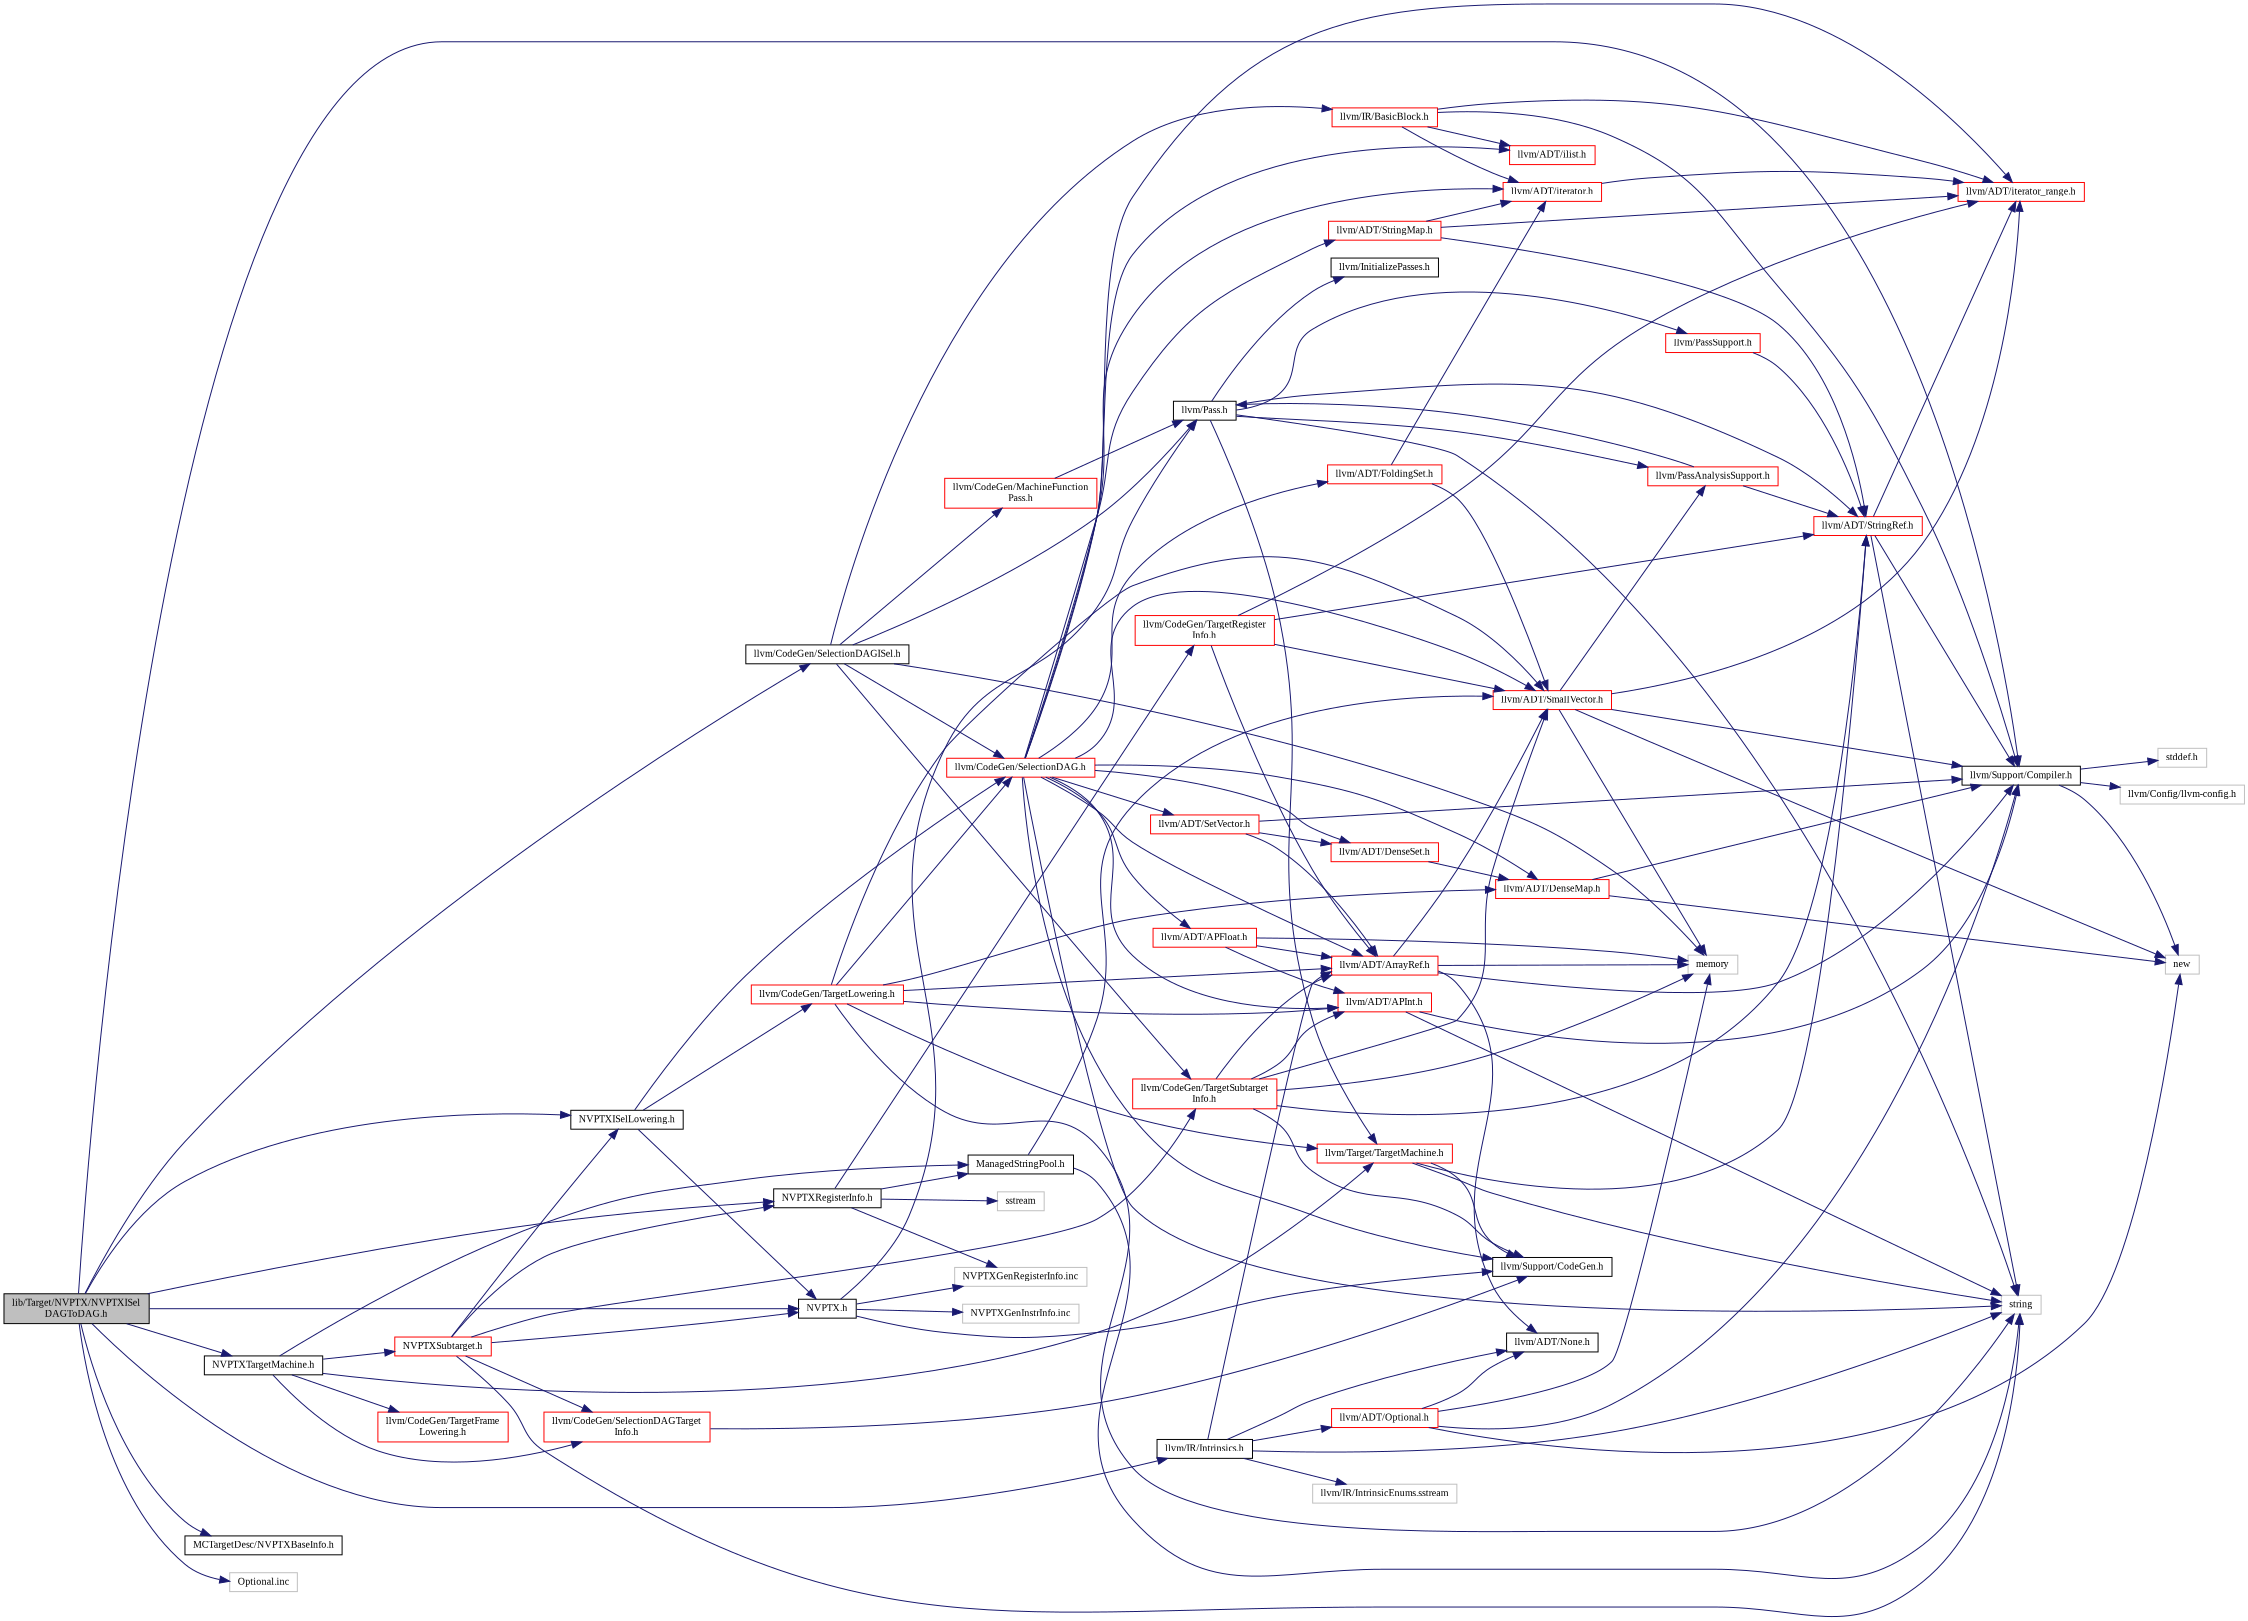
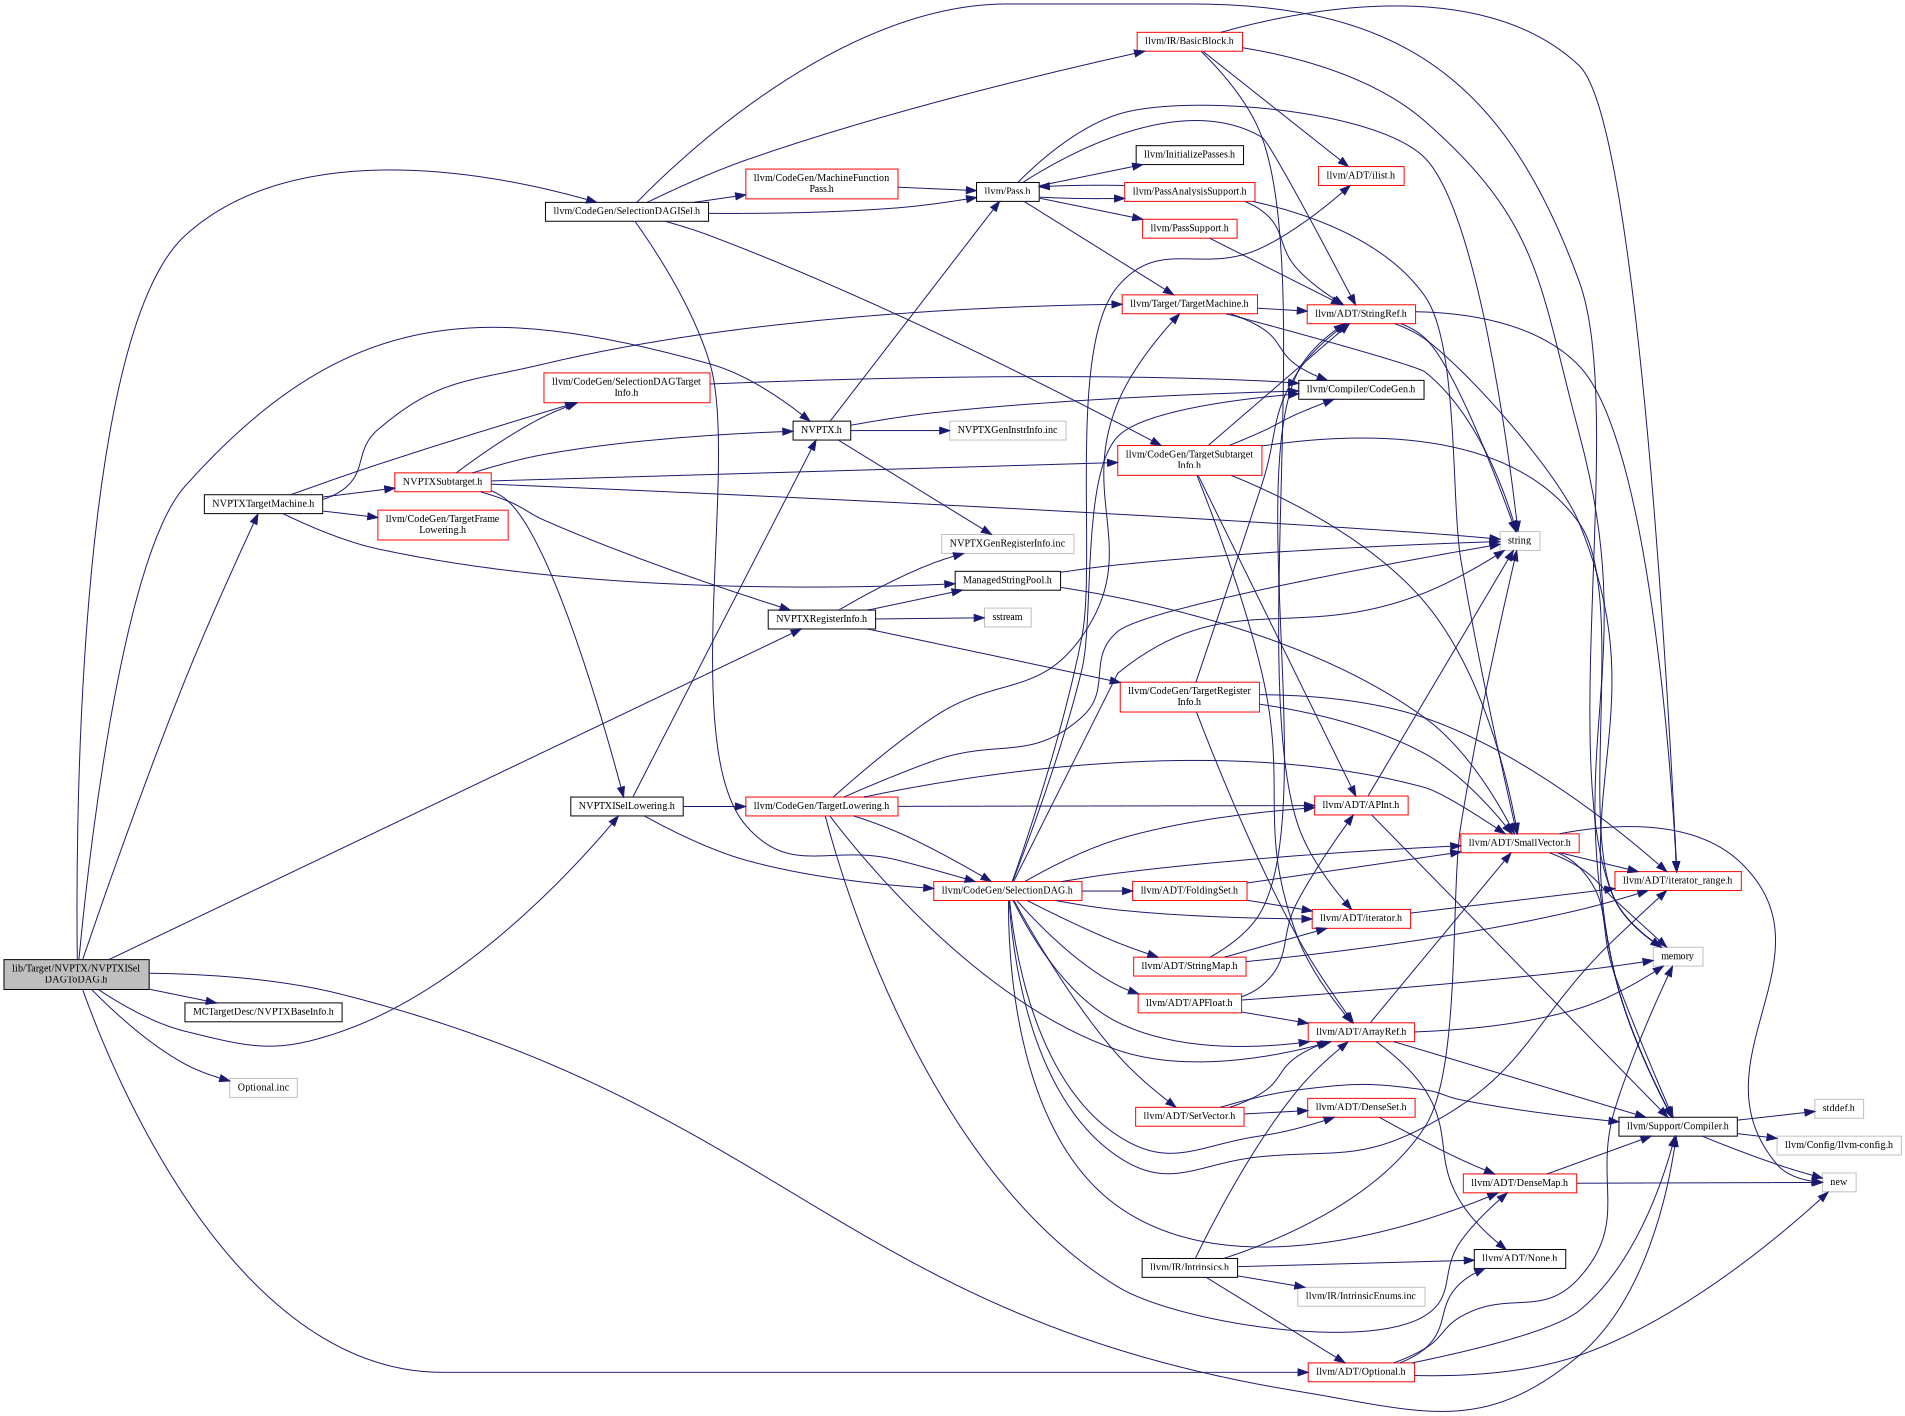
(1630, 592) -> (1454, 460)
(1552, 1267) -> (1361, 390)
(1385, 1494) -> (1361, 1297)
(600, 1508) -> (592, 1372)
